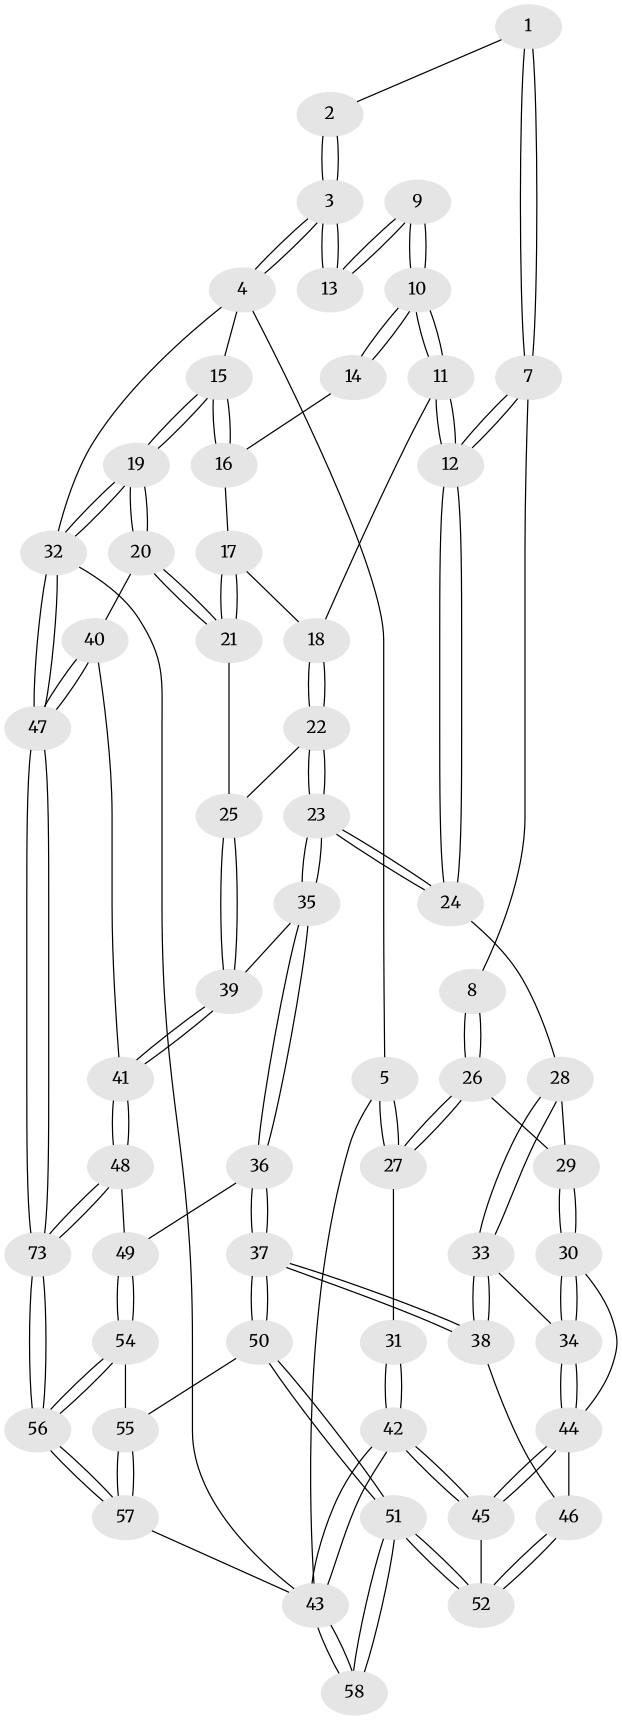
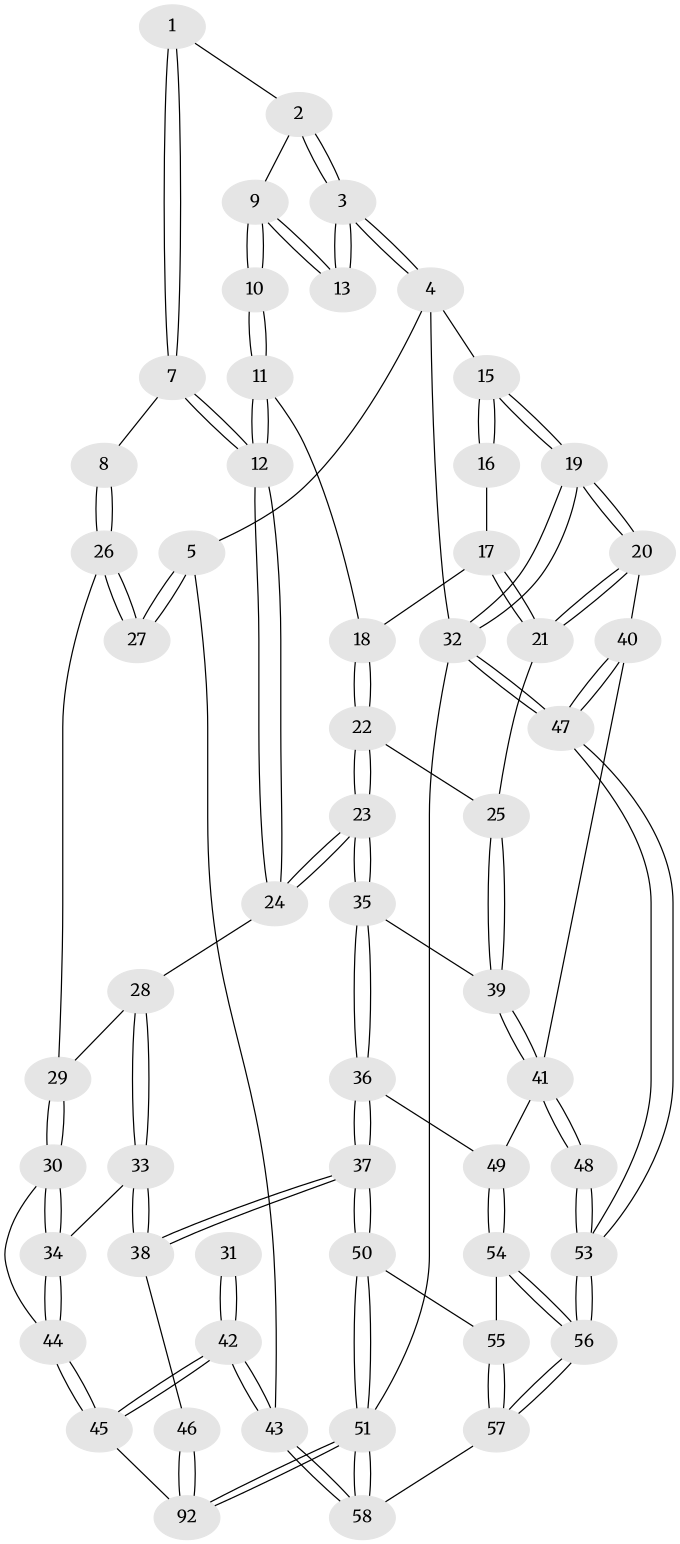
none -> (277, 158)
(353, 378) -> none
(172, 1080) -> (429, 1041)
(123, 1211) -> (518, 1123)
(38, 1255) -> (584, 1255)
(393, 1255) -> none
(569, 1474) -> none
(220, 1562) -> (429, 1474)
(481, 1605) -> (187, 1518)
